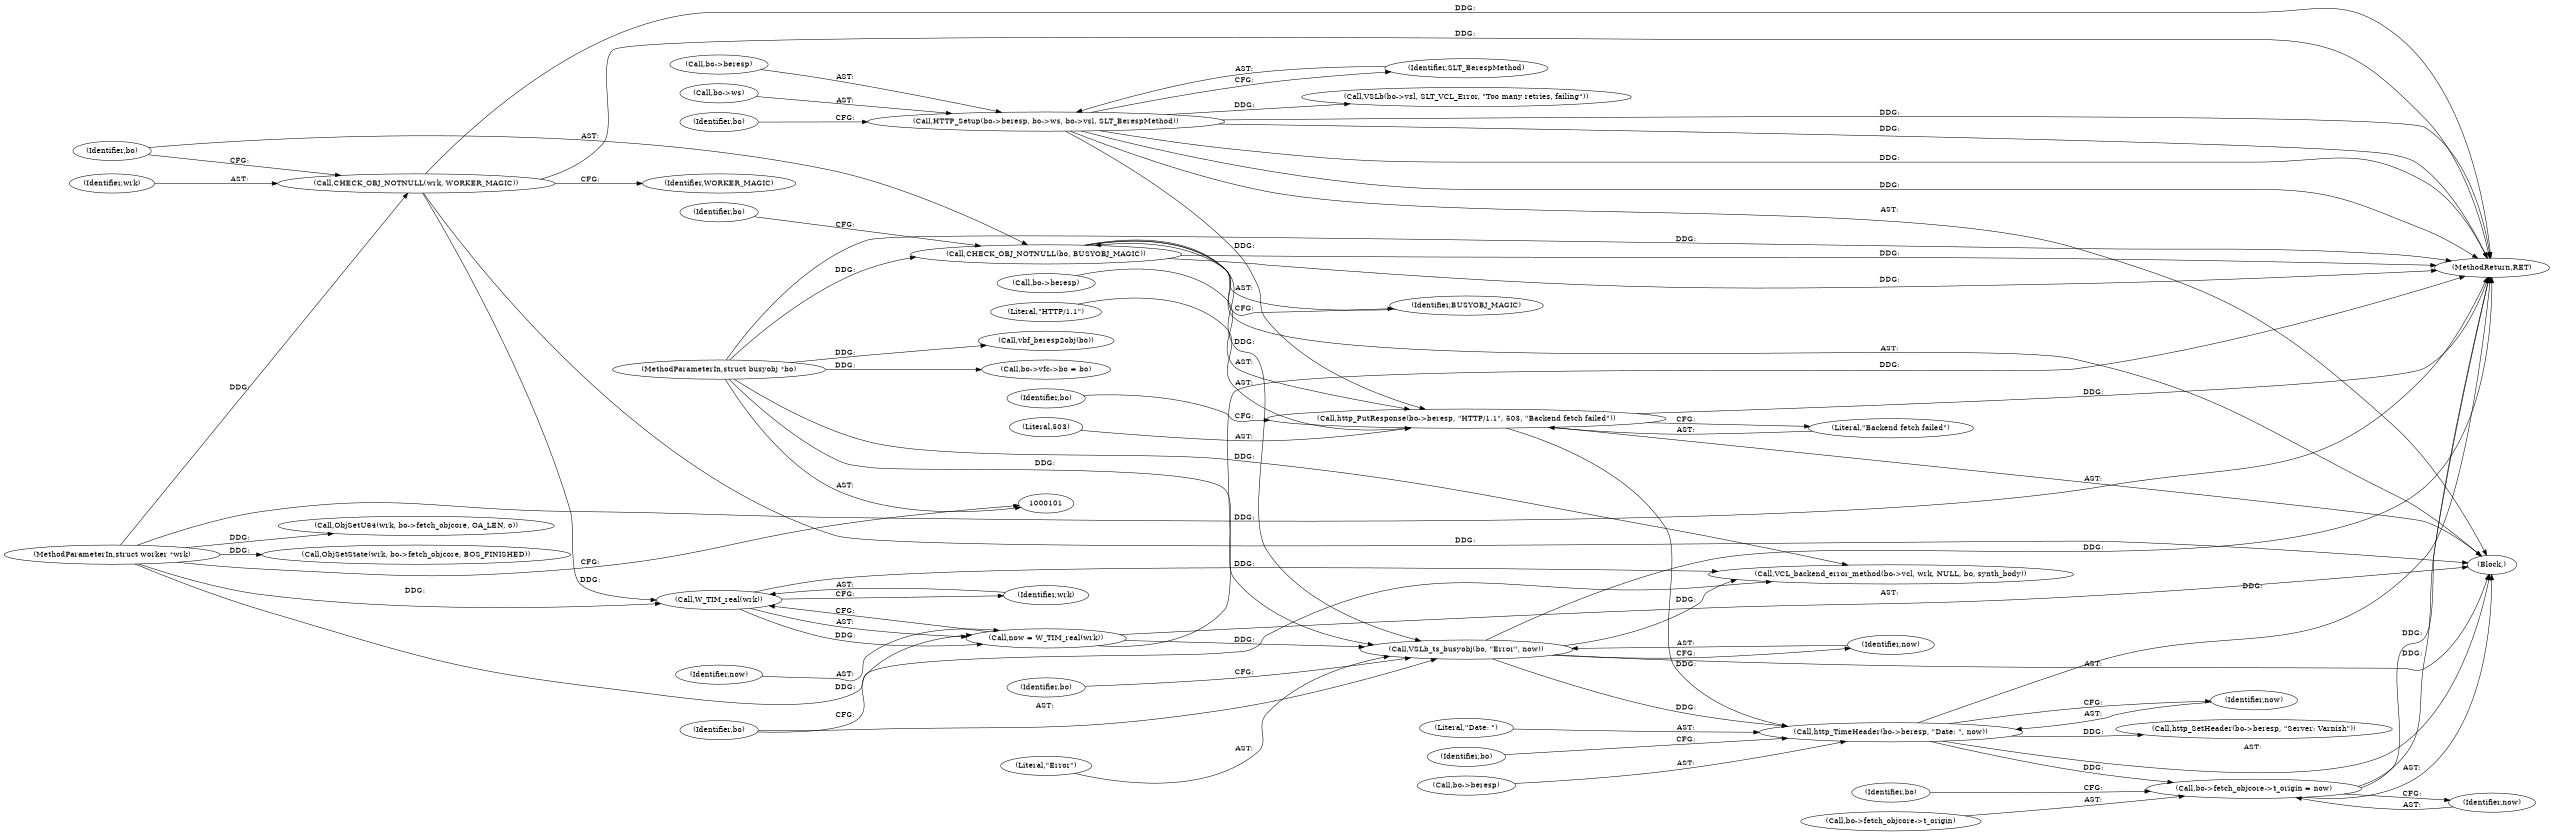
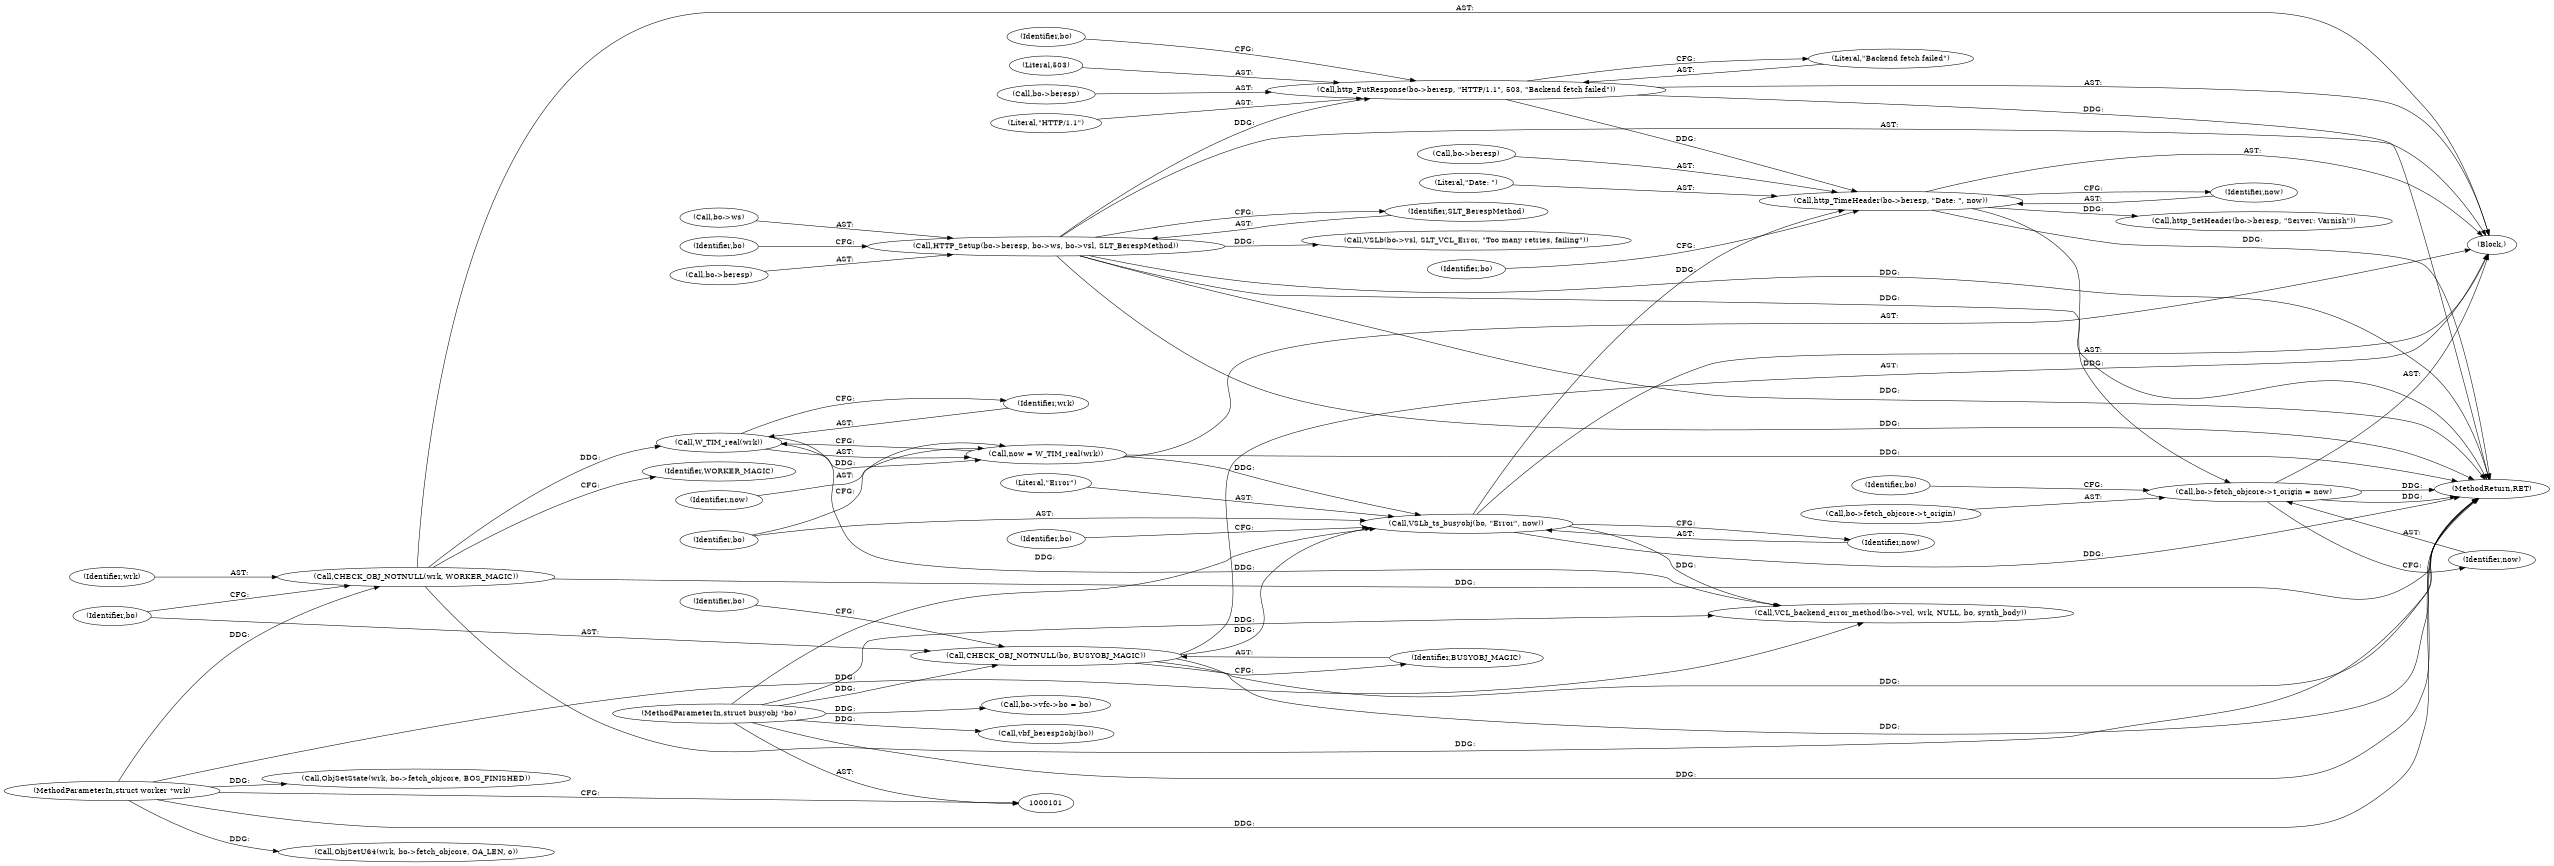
(1466, 541) -> (1466, 8)
(395, 605) -> none
